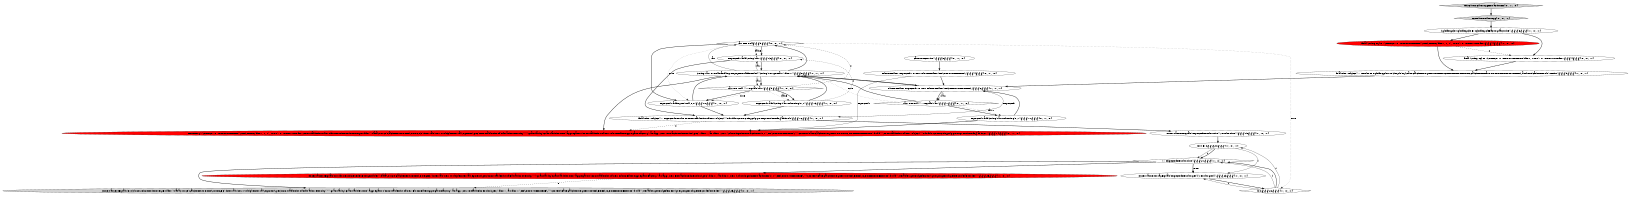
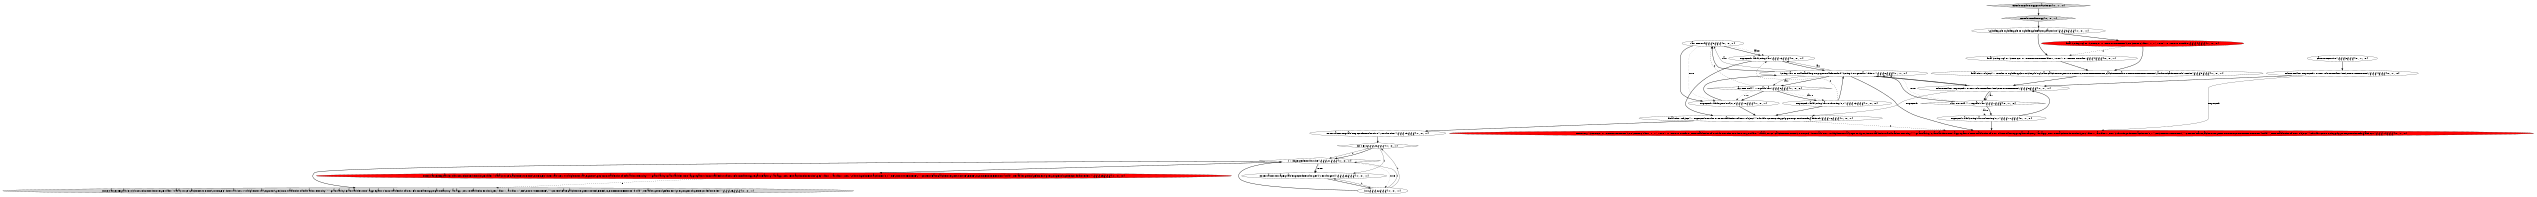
(760, 43) -> (1713, 43)
(1112, 47) -> (1376, 167)
(1218, 146) -> (1378, 146)
(1275, 191) -> (1383, 191)
